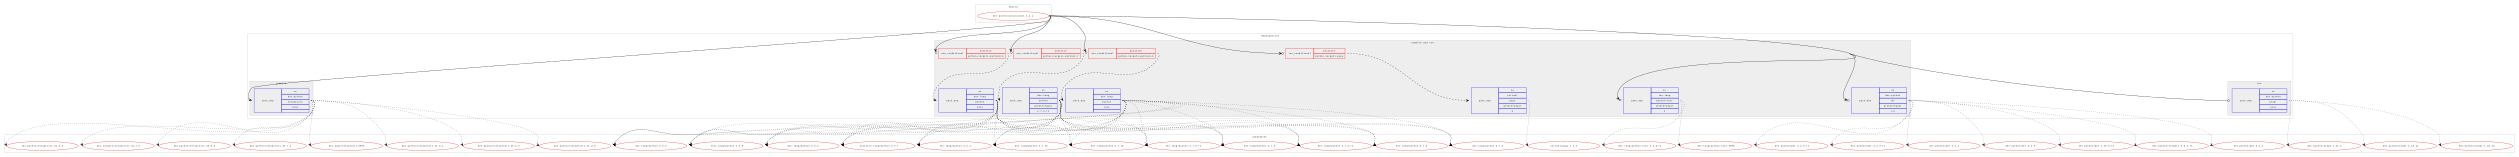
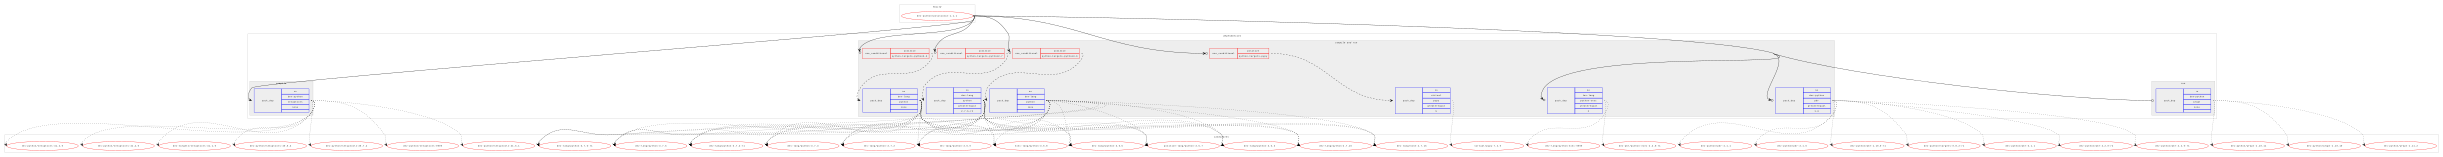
(347, 146) -> (423, 146)
(499, 146) -> none
(1108, 146) -> (1412, 146)
(1640, 146) -> (1640, 146)
